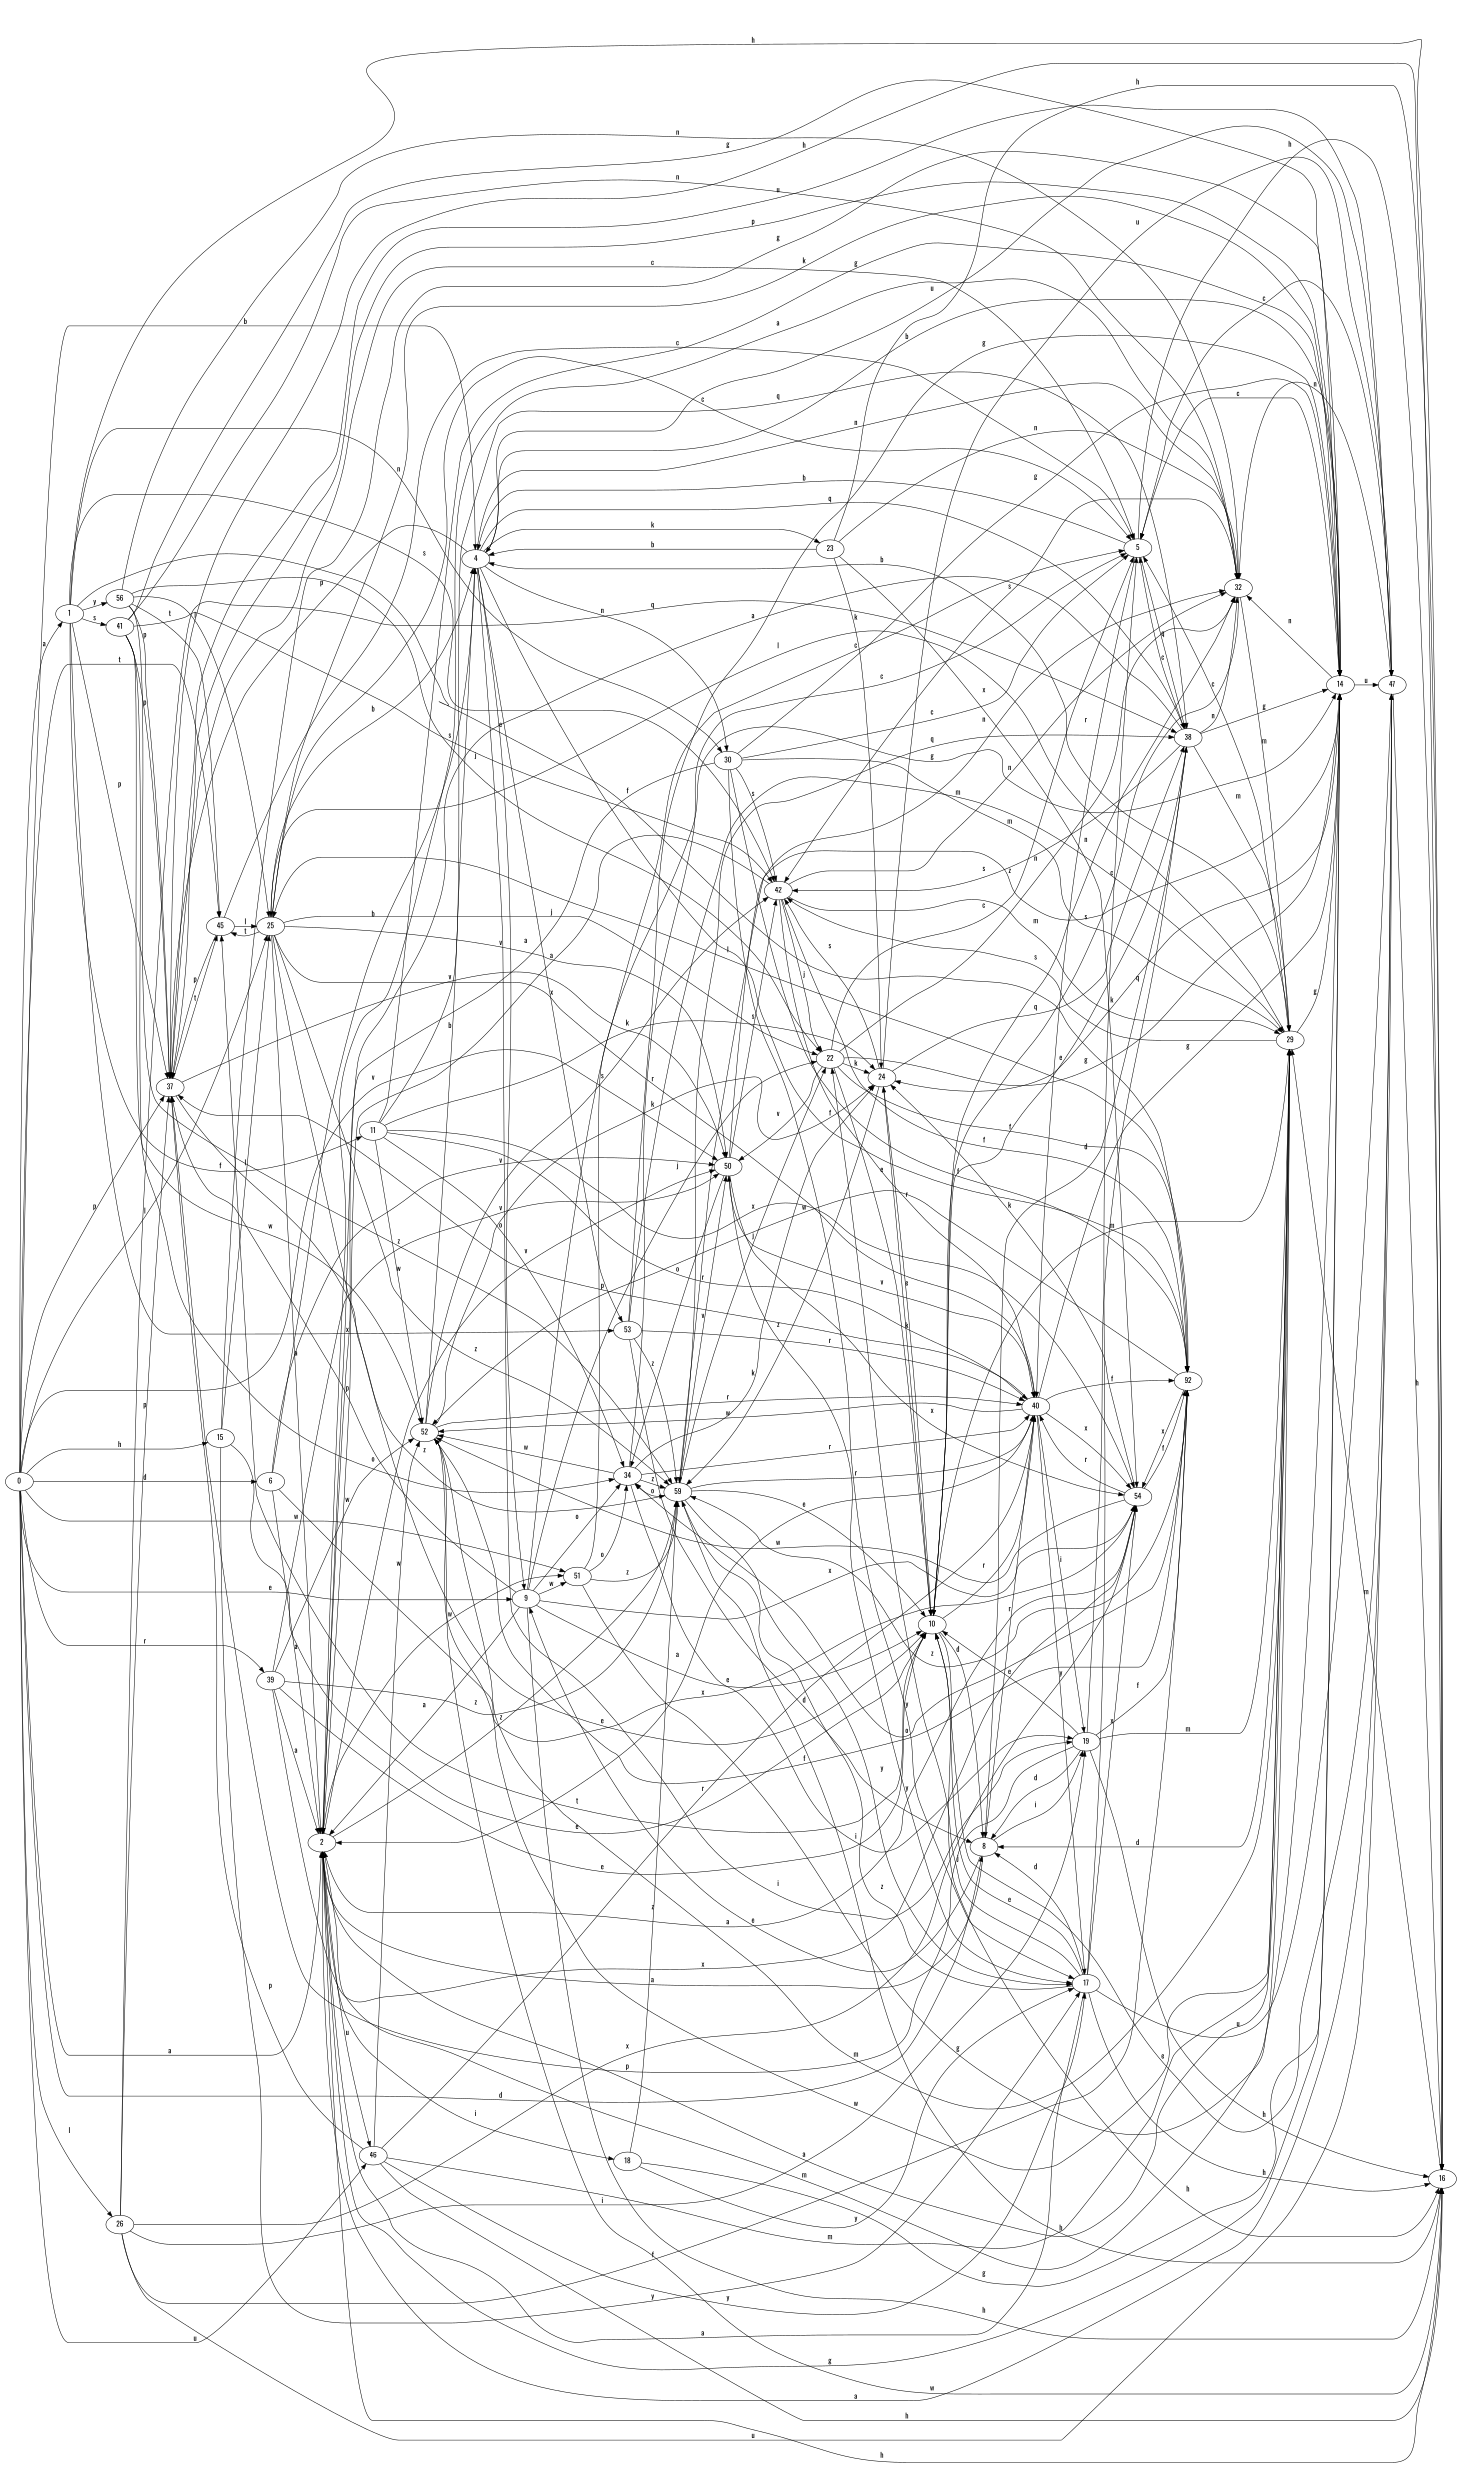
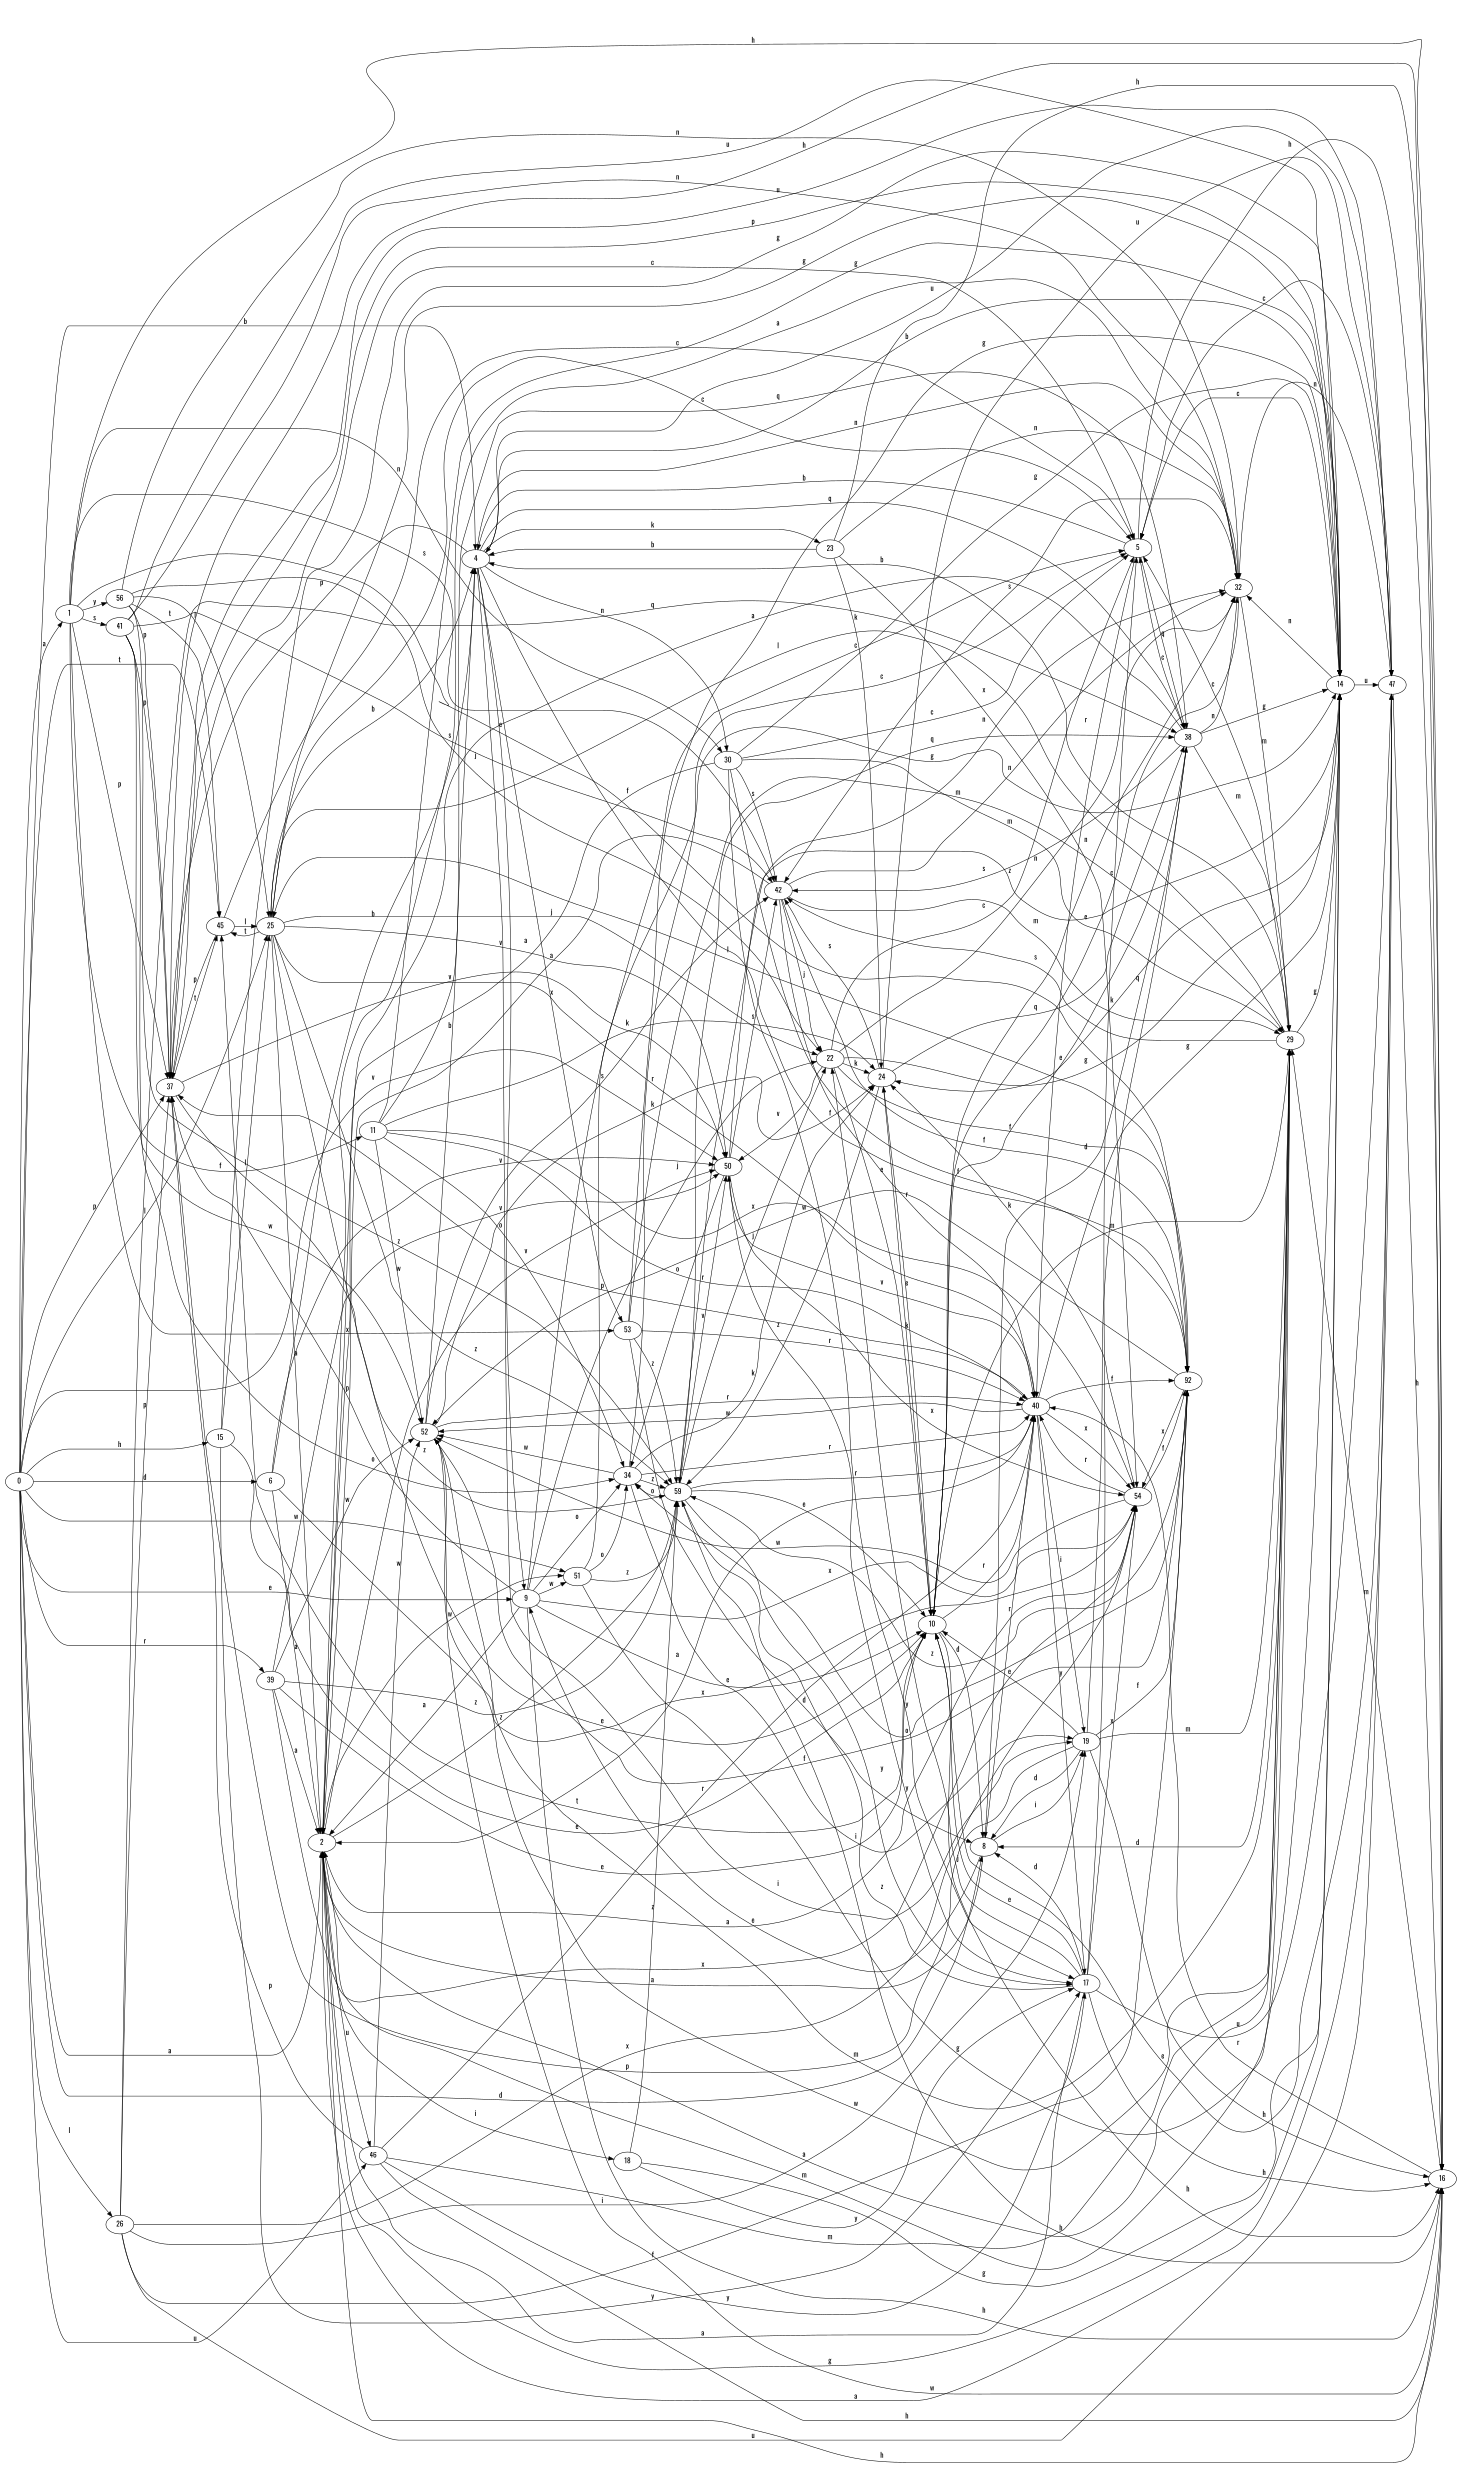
(728, 145) -> (728, 145)
(804, 261) -> (804, 261)
(1086, 917) -> (1086, 917)
none -> (1178, 1826)
